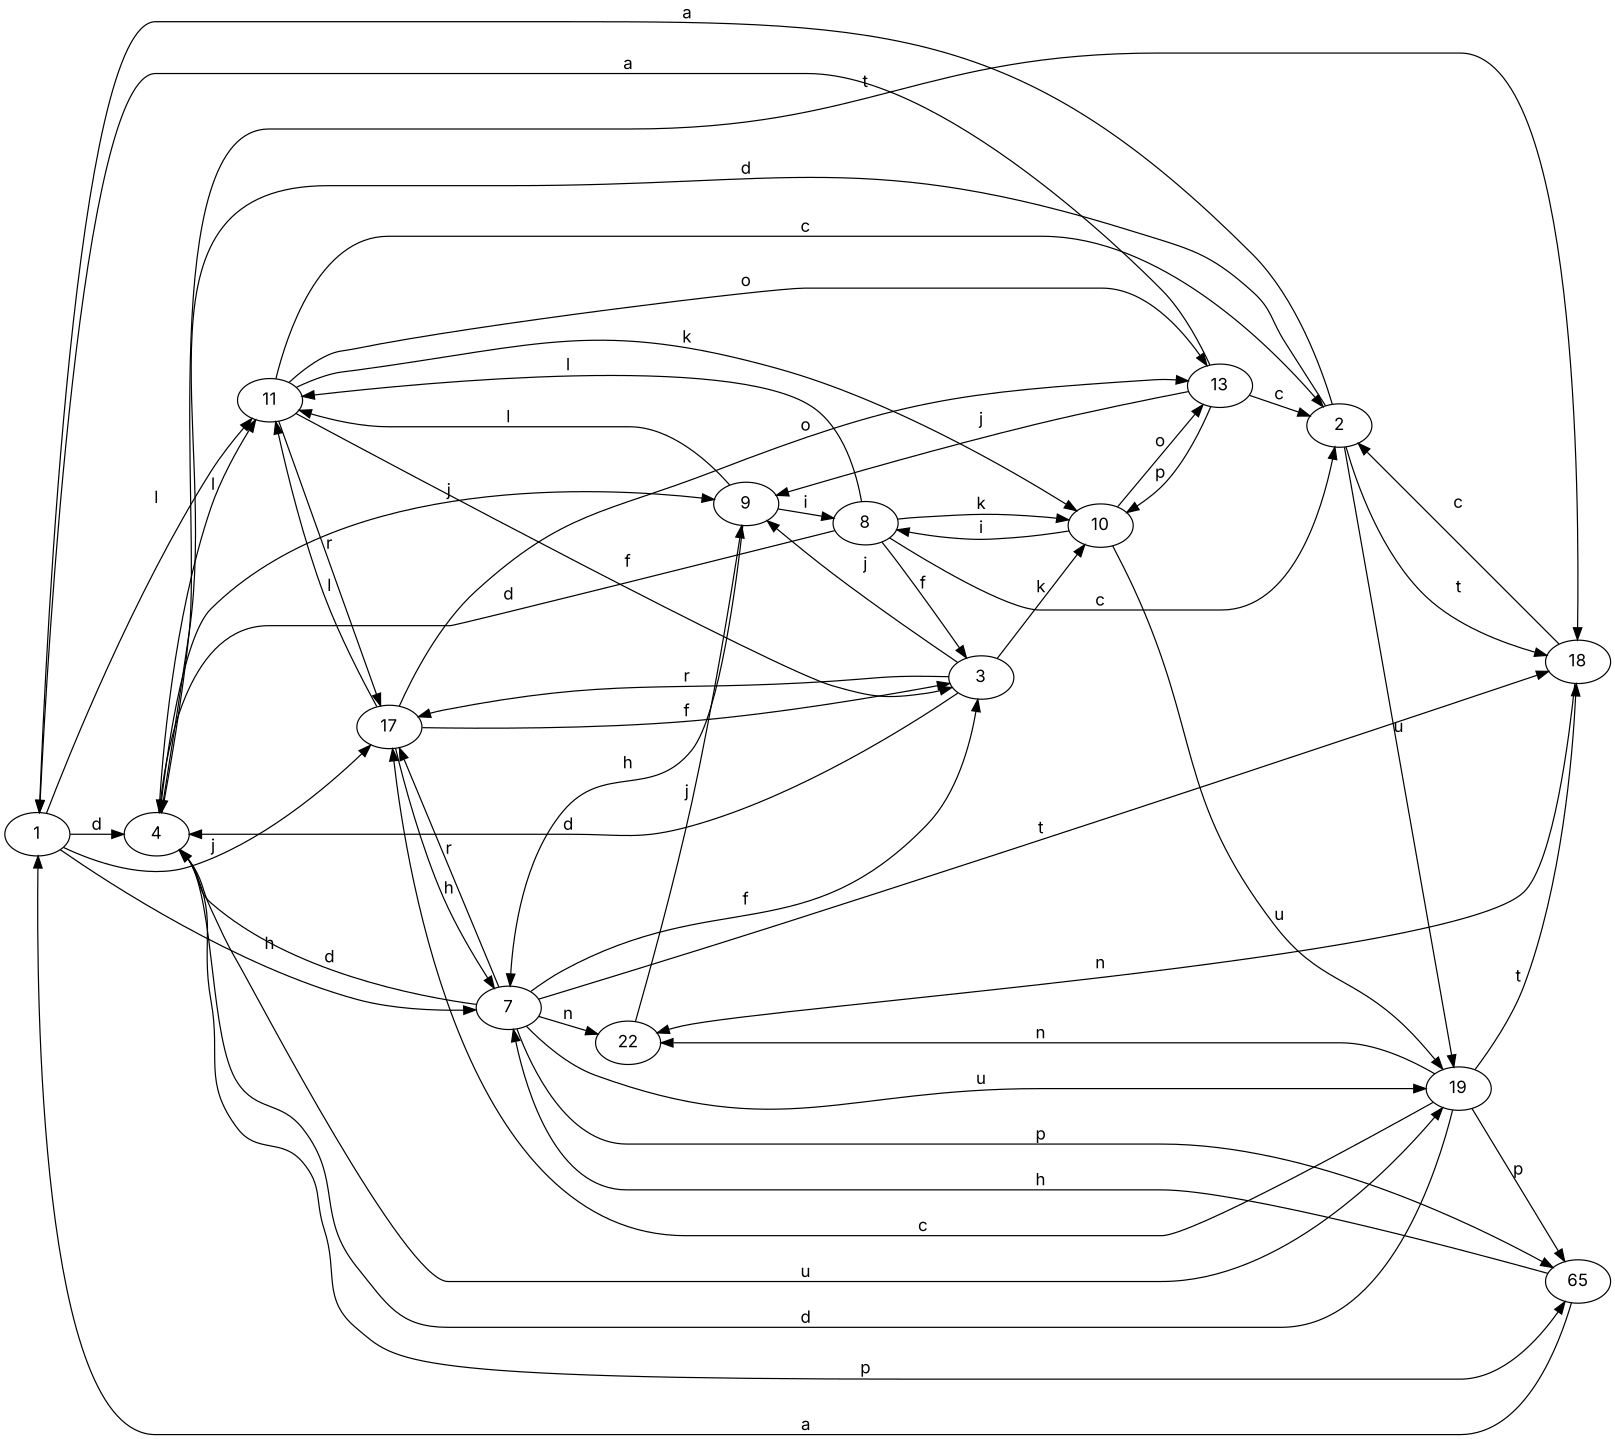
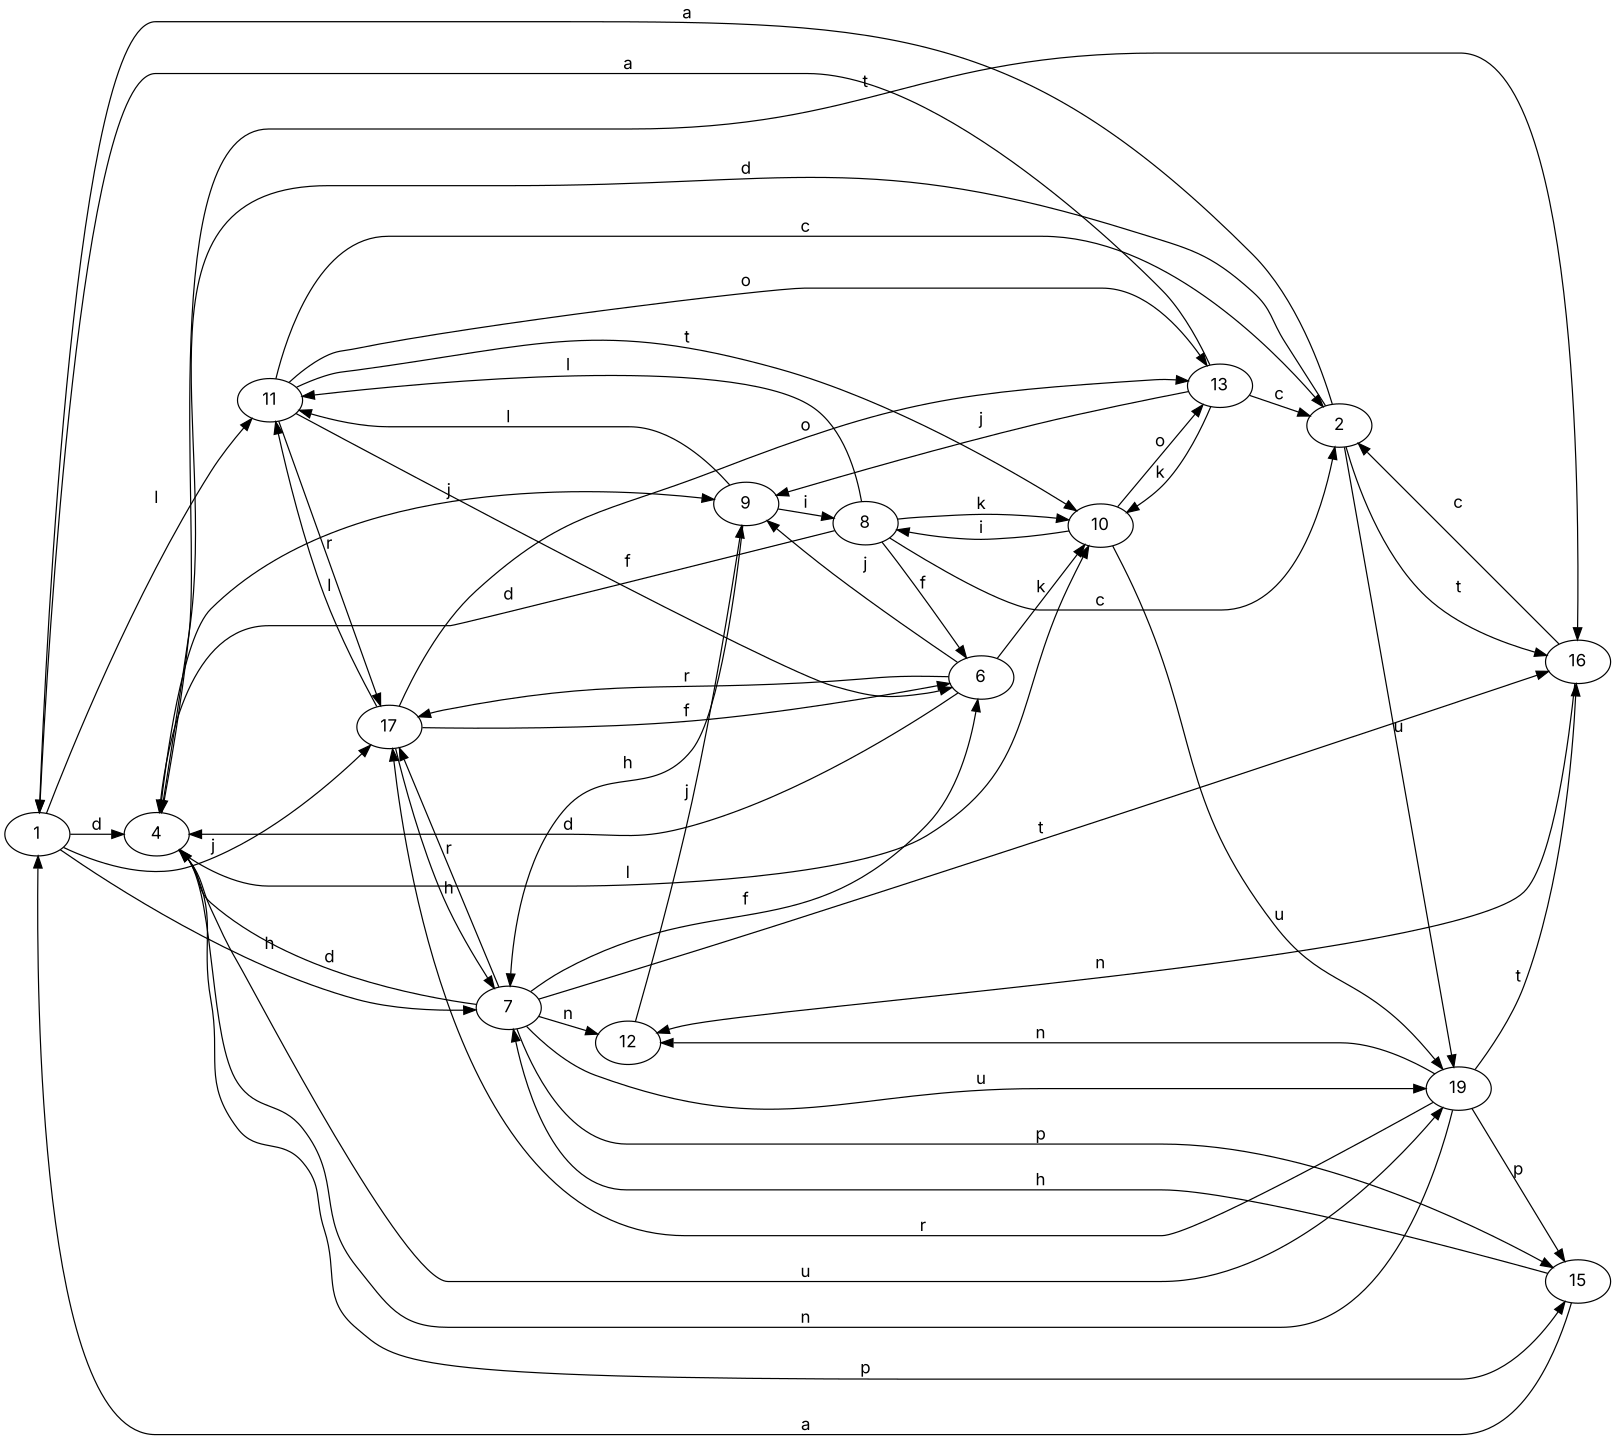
(687, 338) -> (687, 338)
(1160, 473) -> (1160, 473)
(181, 626) -> (715, 880)
(1578, 662) -> (1578, 662)
(981, 678) -> (981, 678)
(628, 1043) -> (628, 1043)
(923, 1227) -> (923, 1227)
(1578, 1282) -> (1578, 1282)
(806, 1318) -> (806, 1318)
